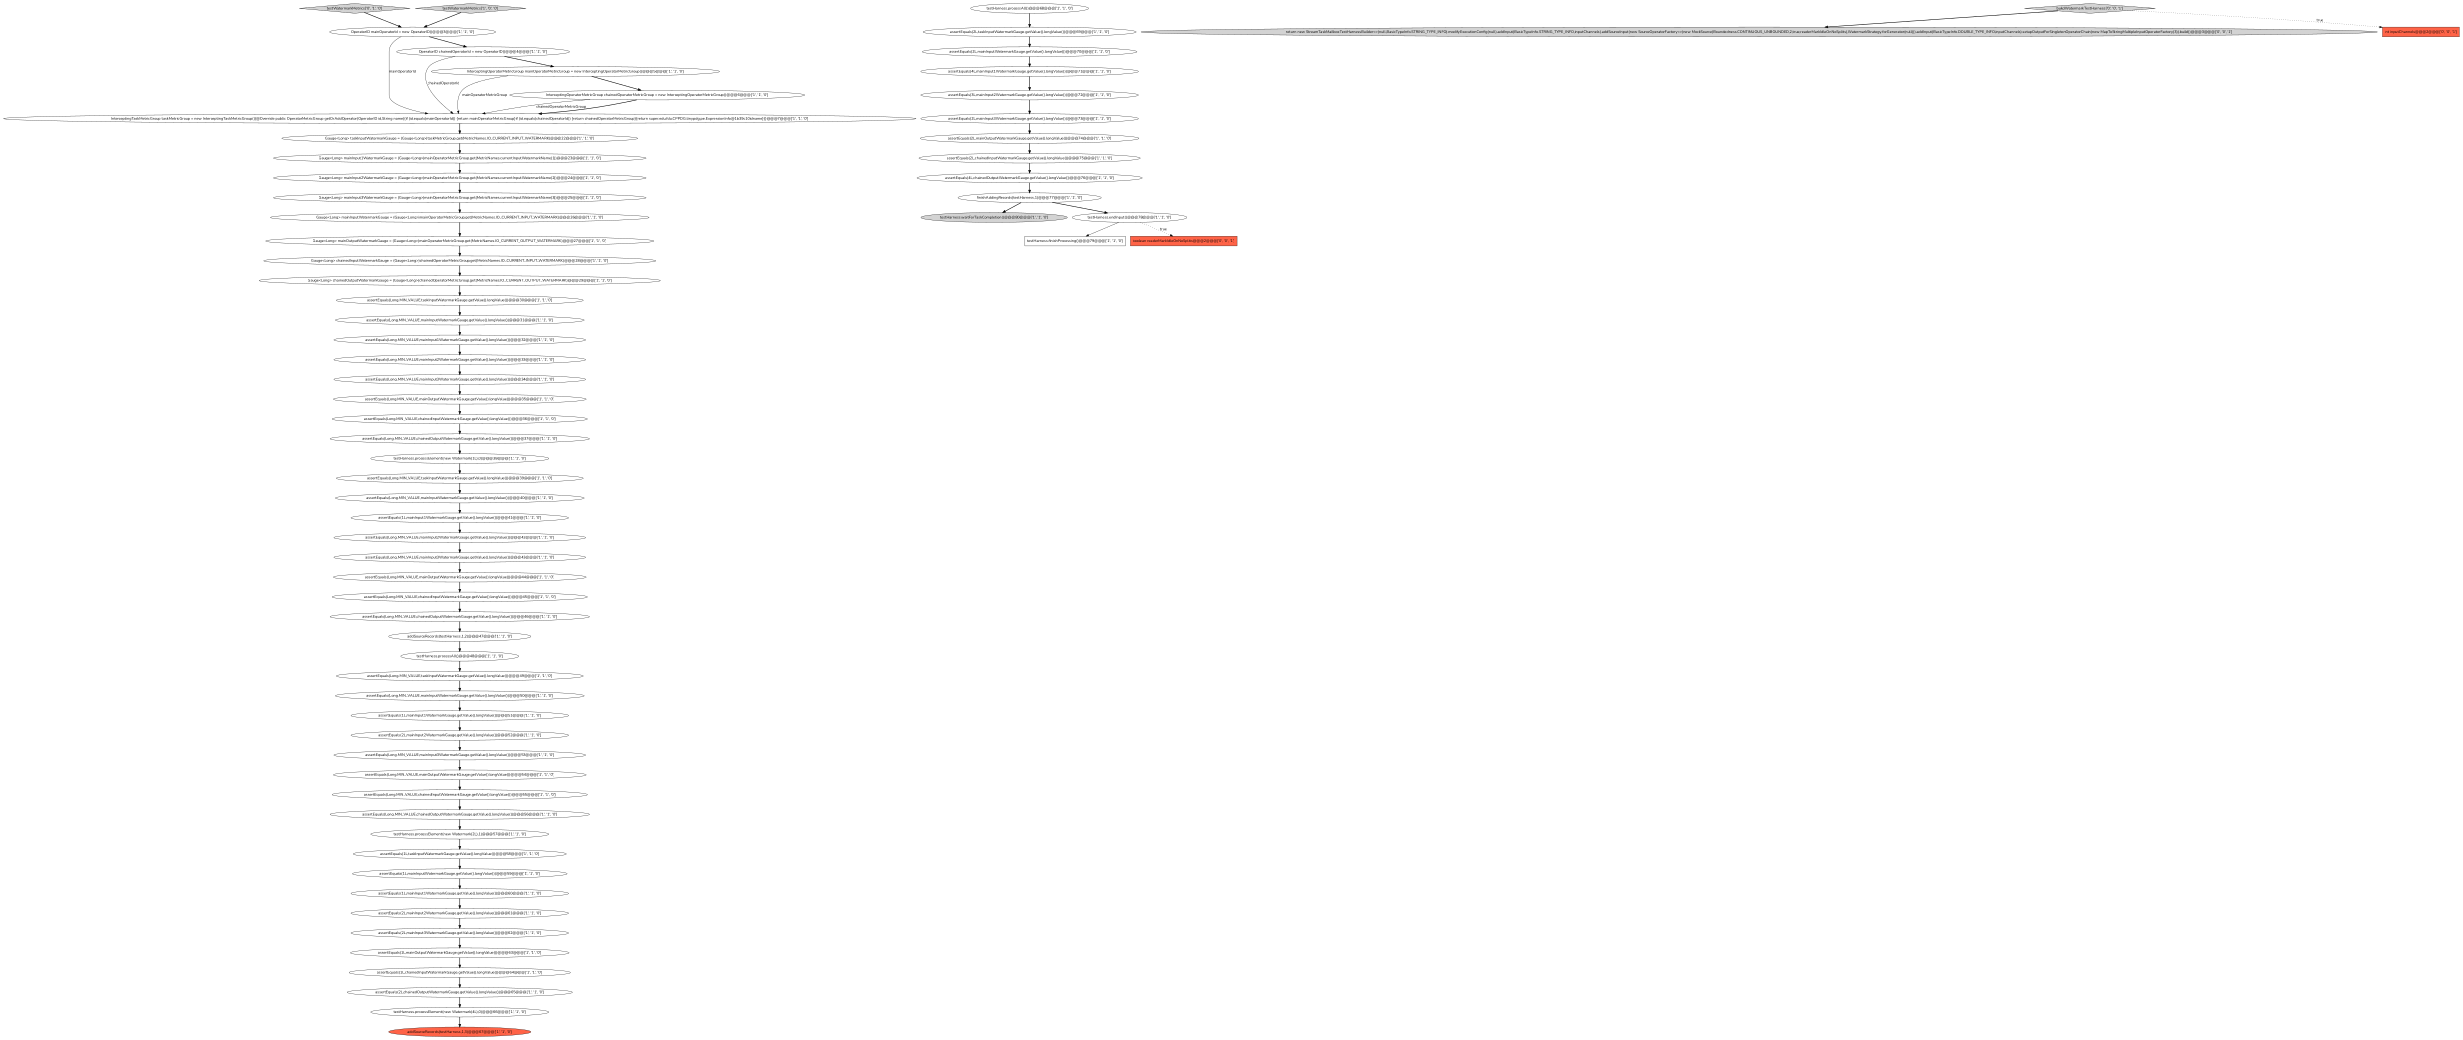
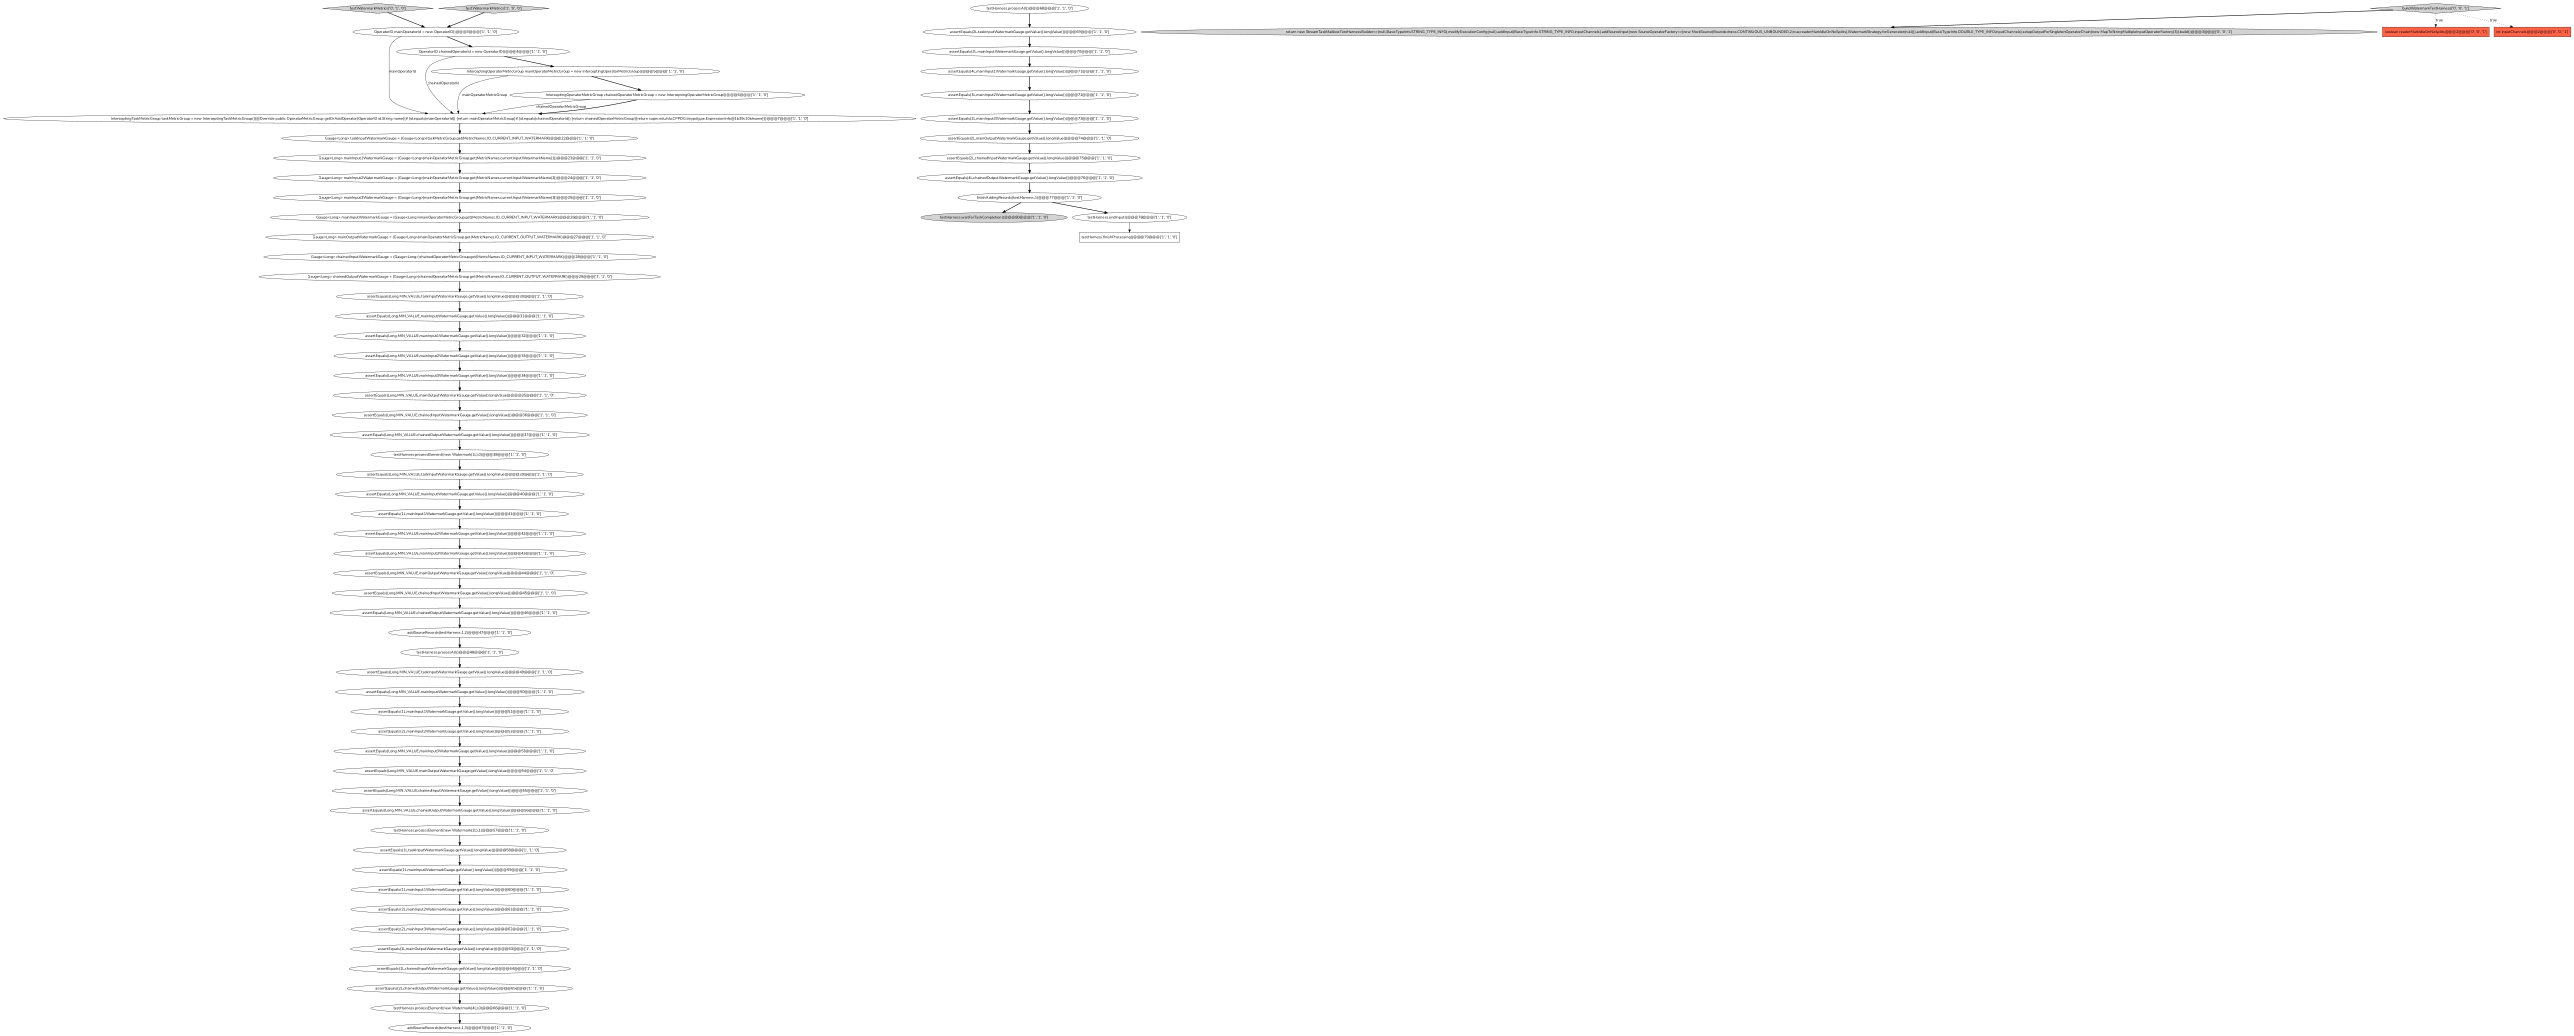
(1155, 229) -> (2436, 19)
(460, 1032) -> (460, 1028)
